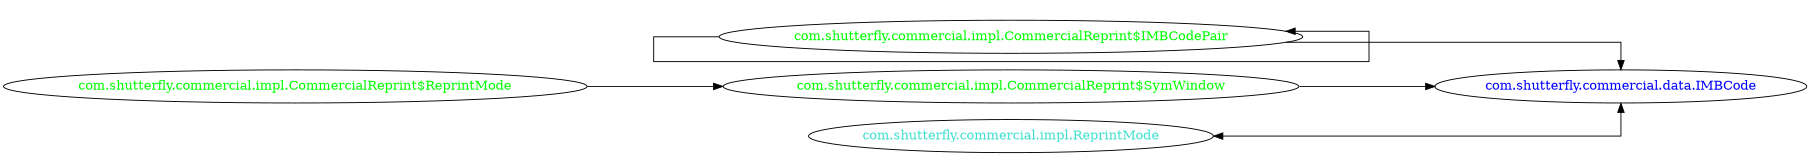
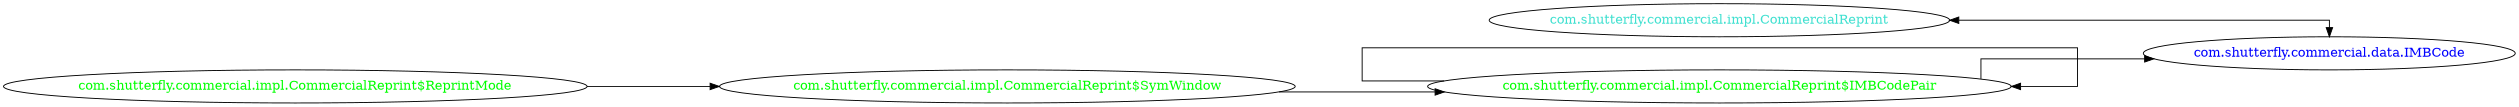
(1363, 86) -> (1357, 92)
(1011, 136) -> (1719, 20)
